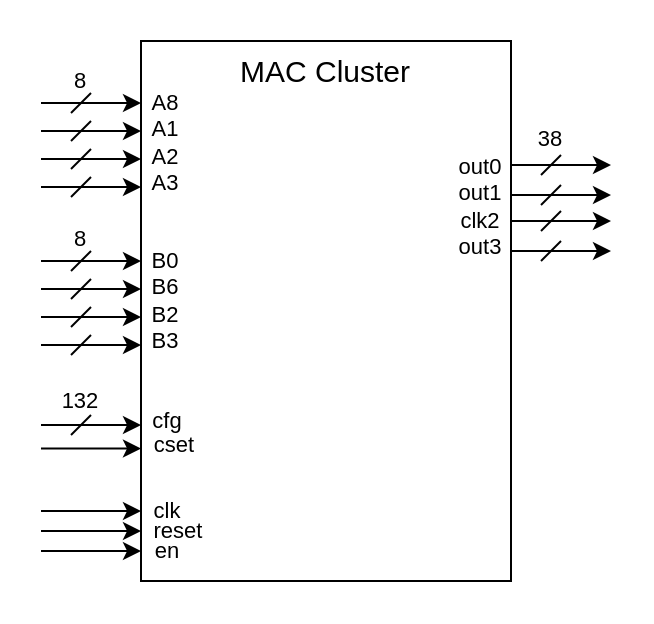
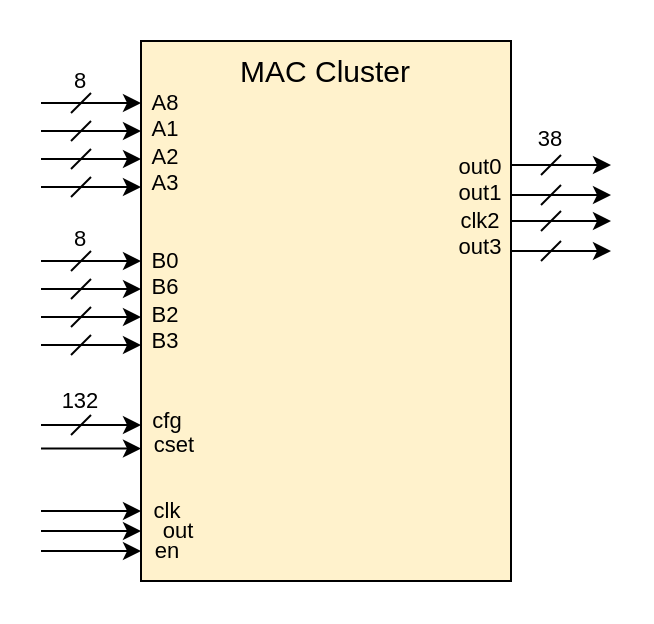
(326, 311) -> (326, 311)
(179, 531) -> (179, 531)
